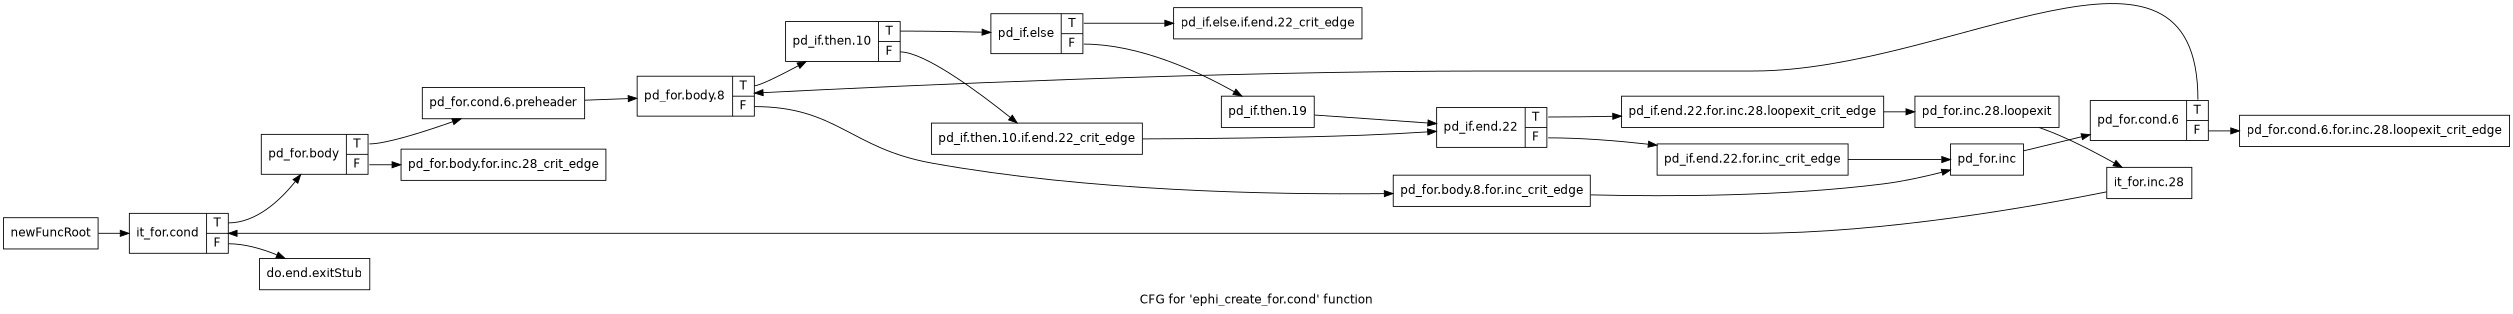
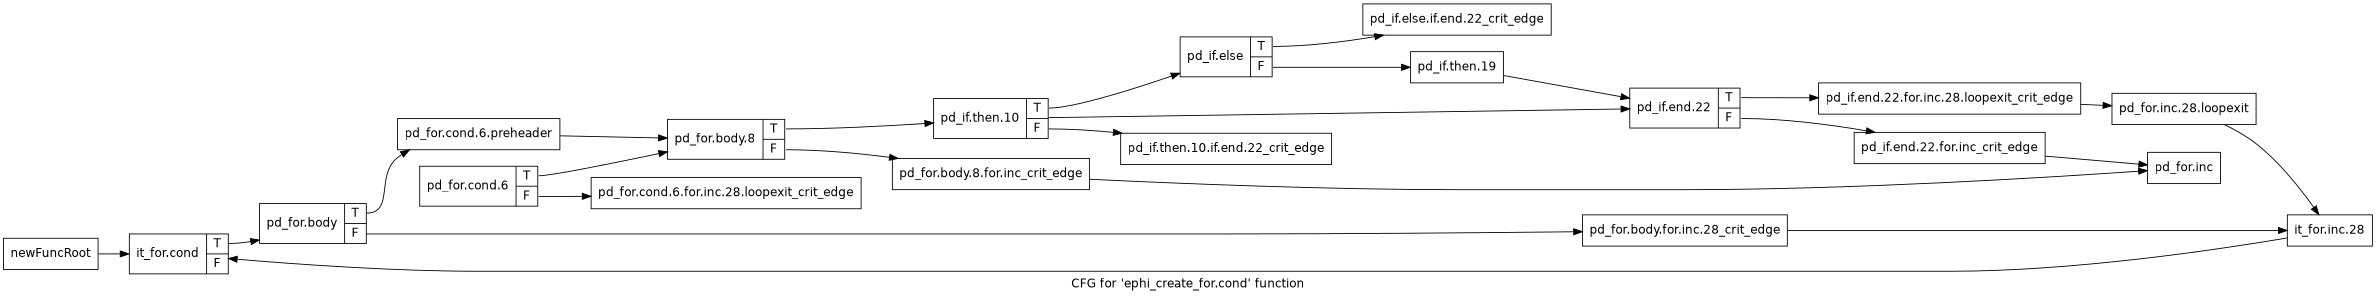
(1285, 137) -> (1335, 113)
(2053, 144) -> none
none -> (2033, 230)
(315, 274) -> none
